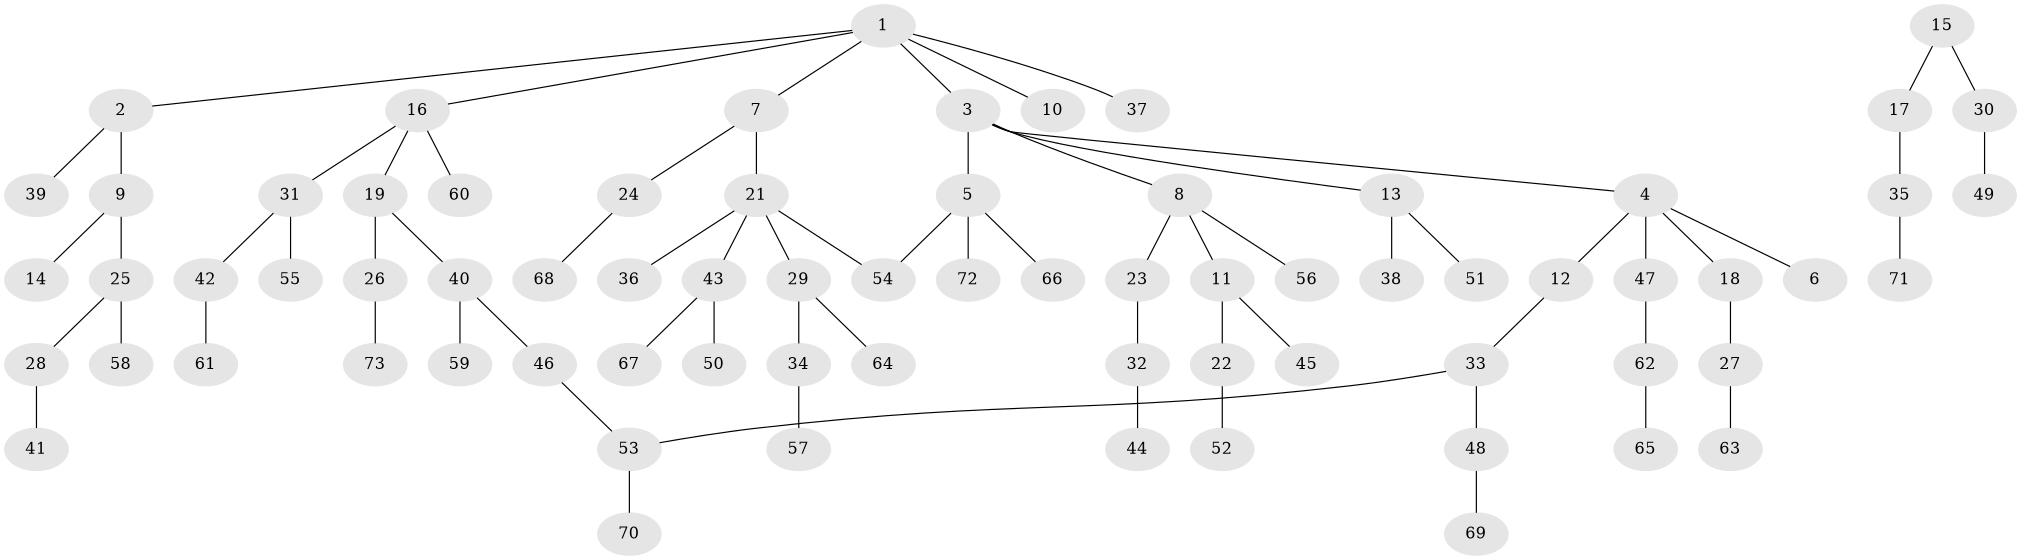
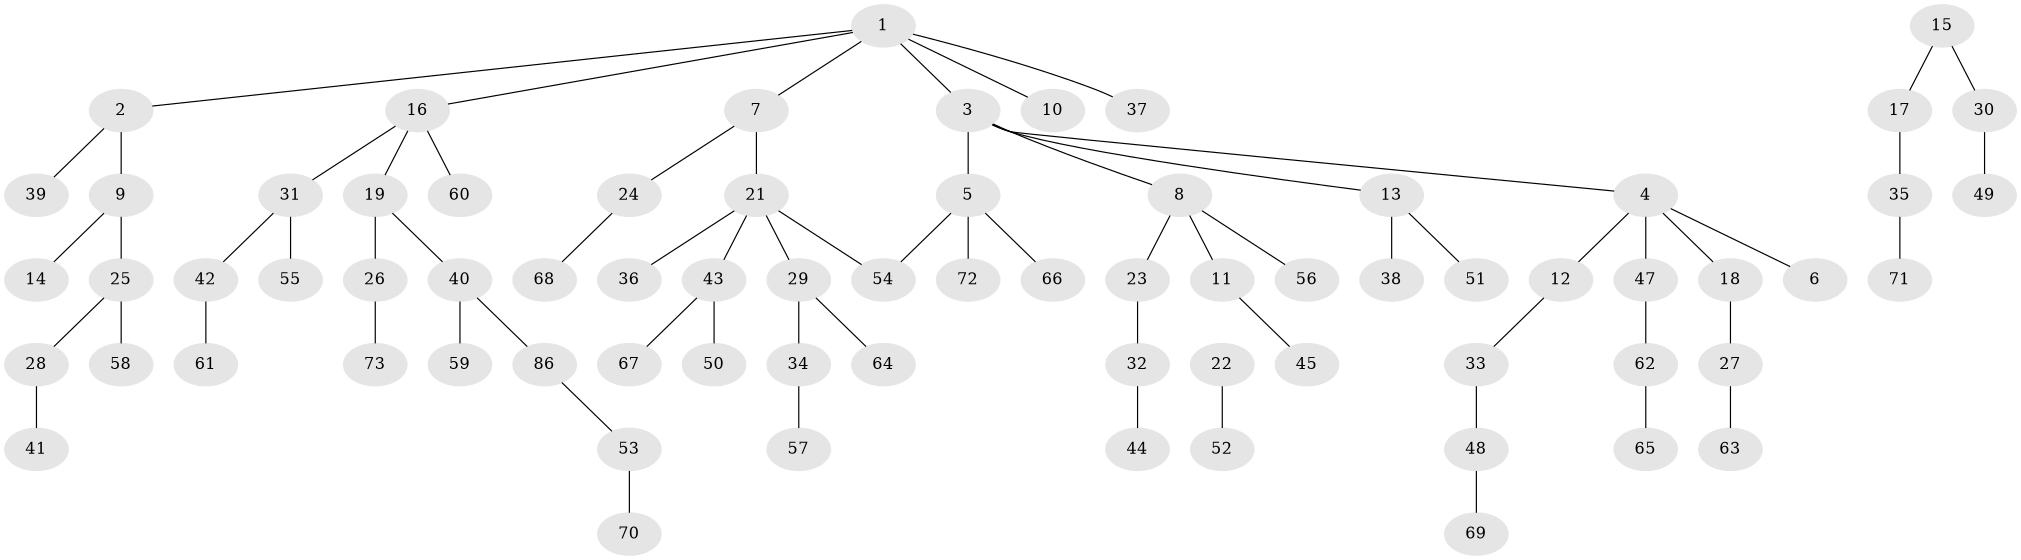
(1222, 322) -> none
(545, 365) -> (545, 365)
(1053, 407) -> none
